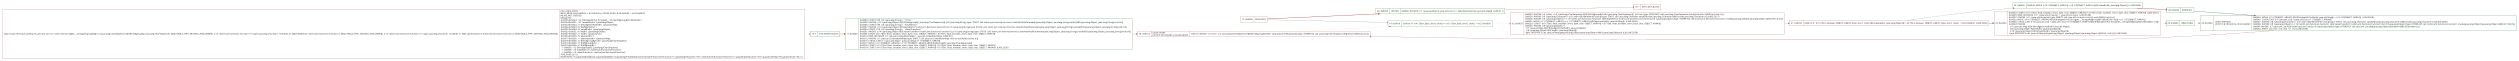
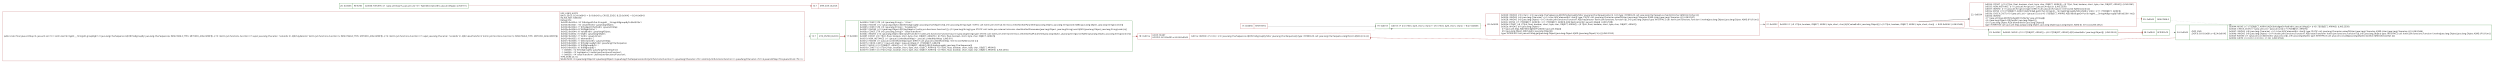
(2224, 13) -> (2172, 32)
(1323, 16) -> none
(2223, 22) -> (2196, 31)
